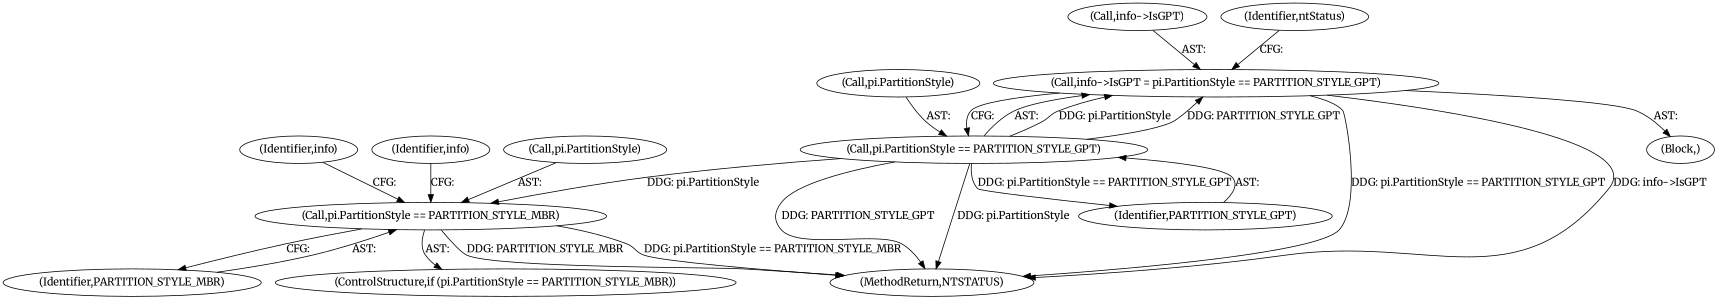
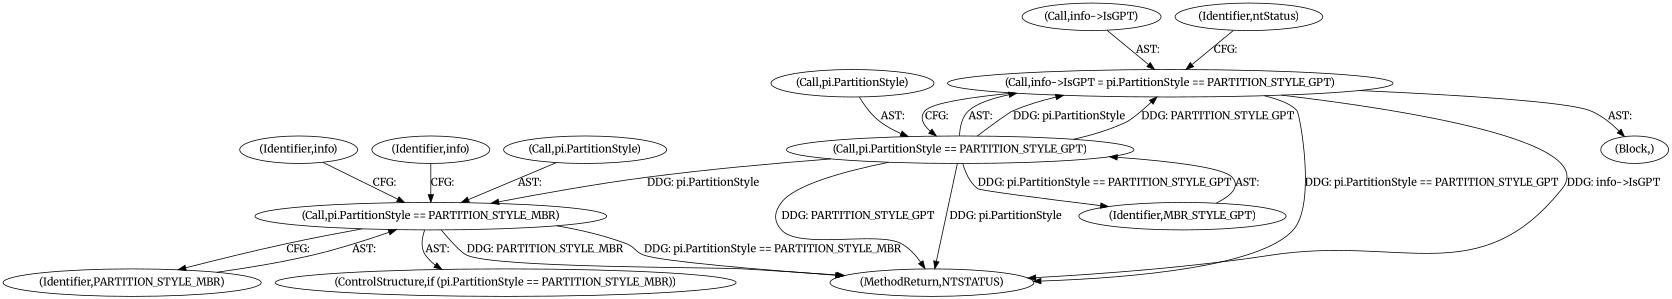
(1205, 216) -> (1182, 216)
